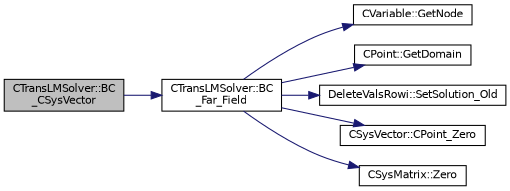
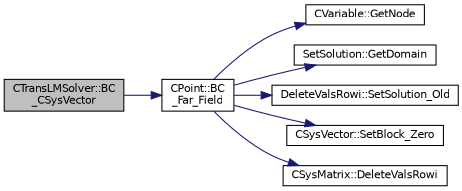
(413, 55) -> (365, 55)
(222, 95) -> (198, 95)
(413, 135) -> (365, 135)
(413, 176) -> (365, 176)
